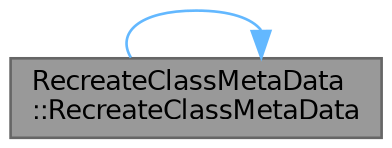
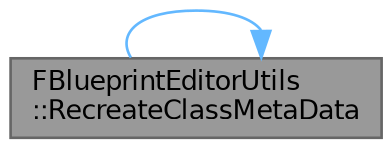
(196, 98) -> (196, 98)
